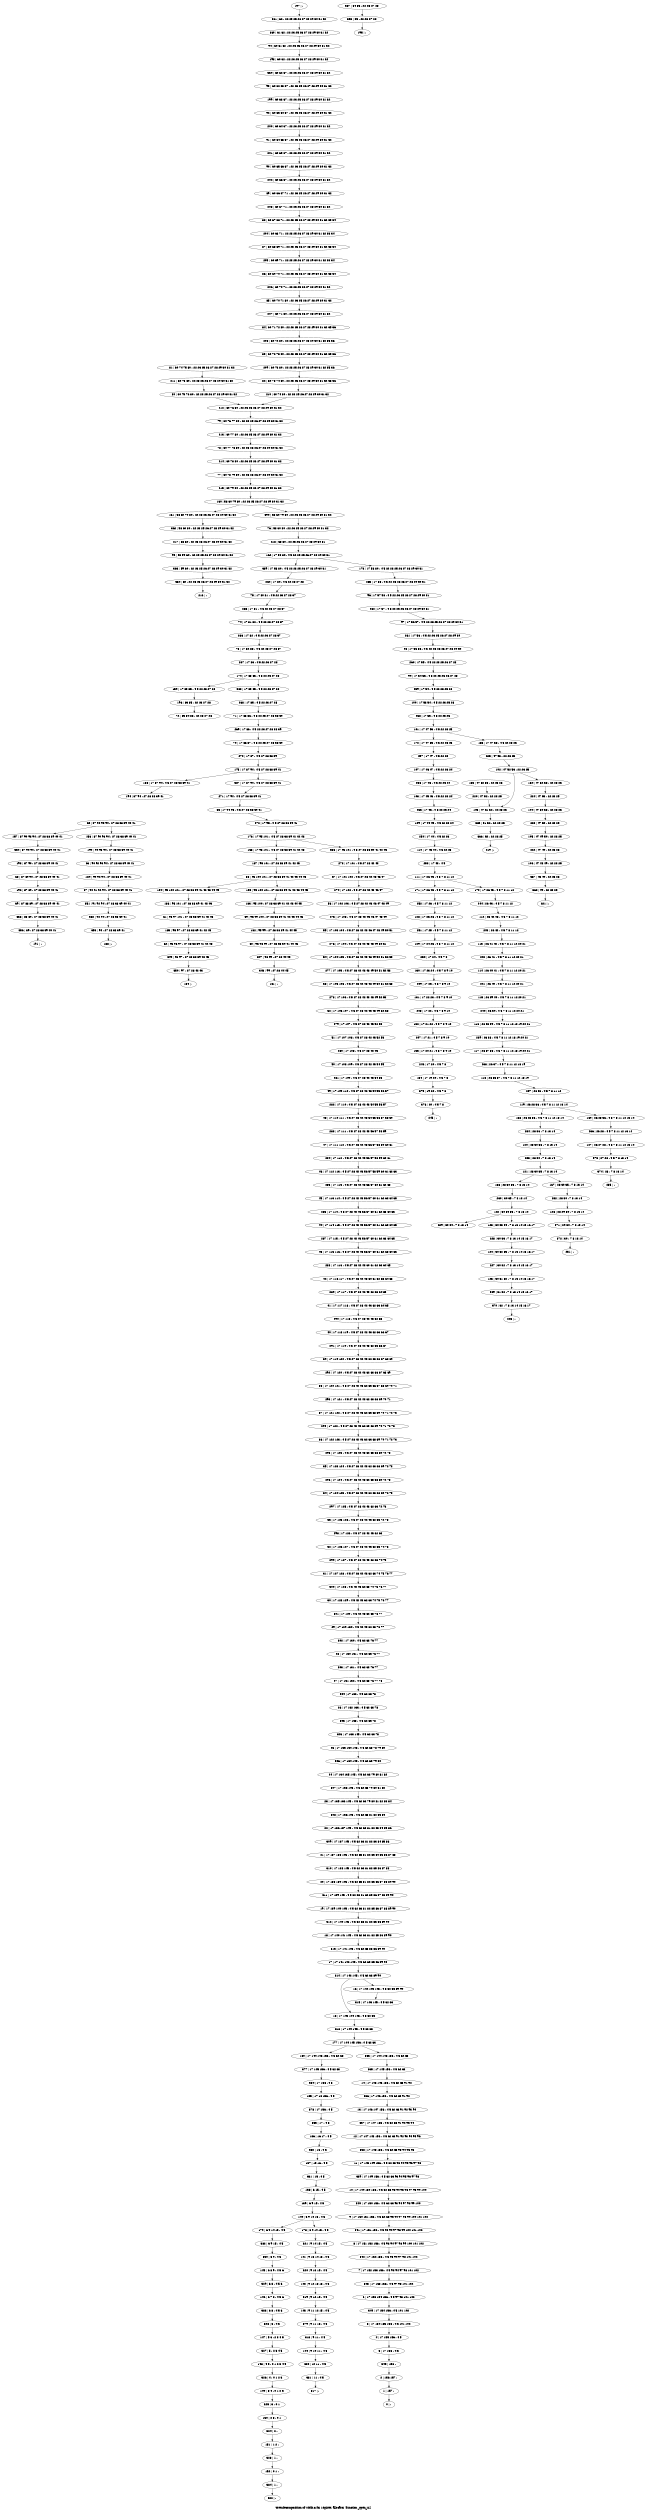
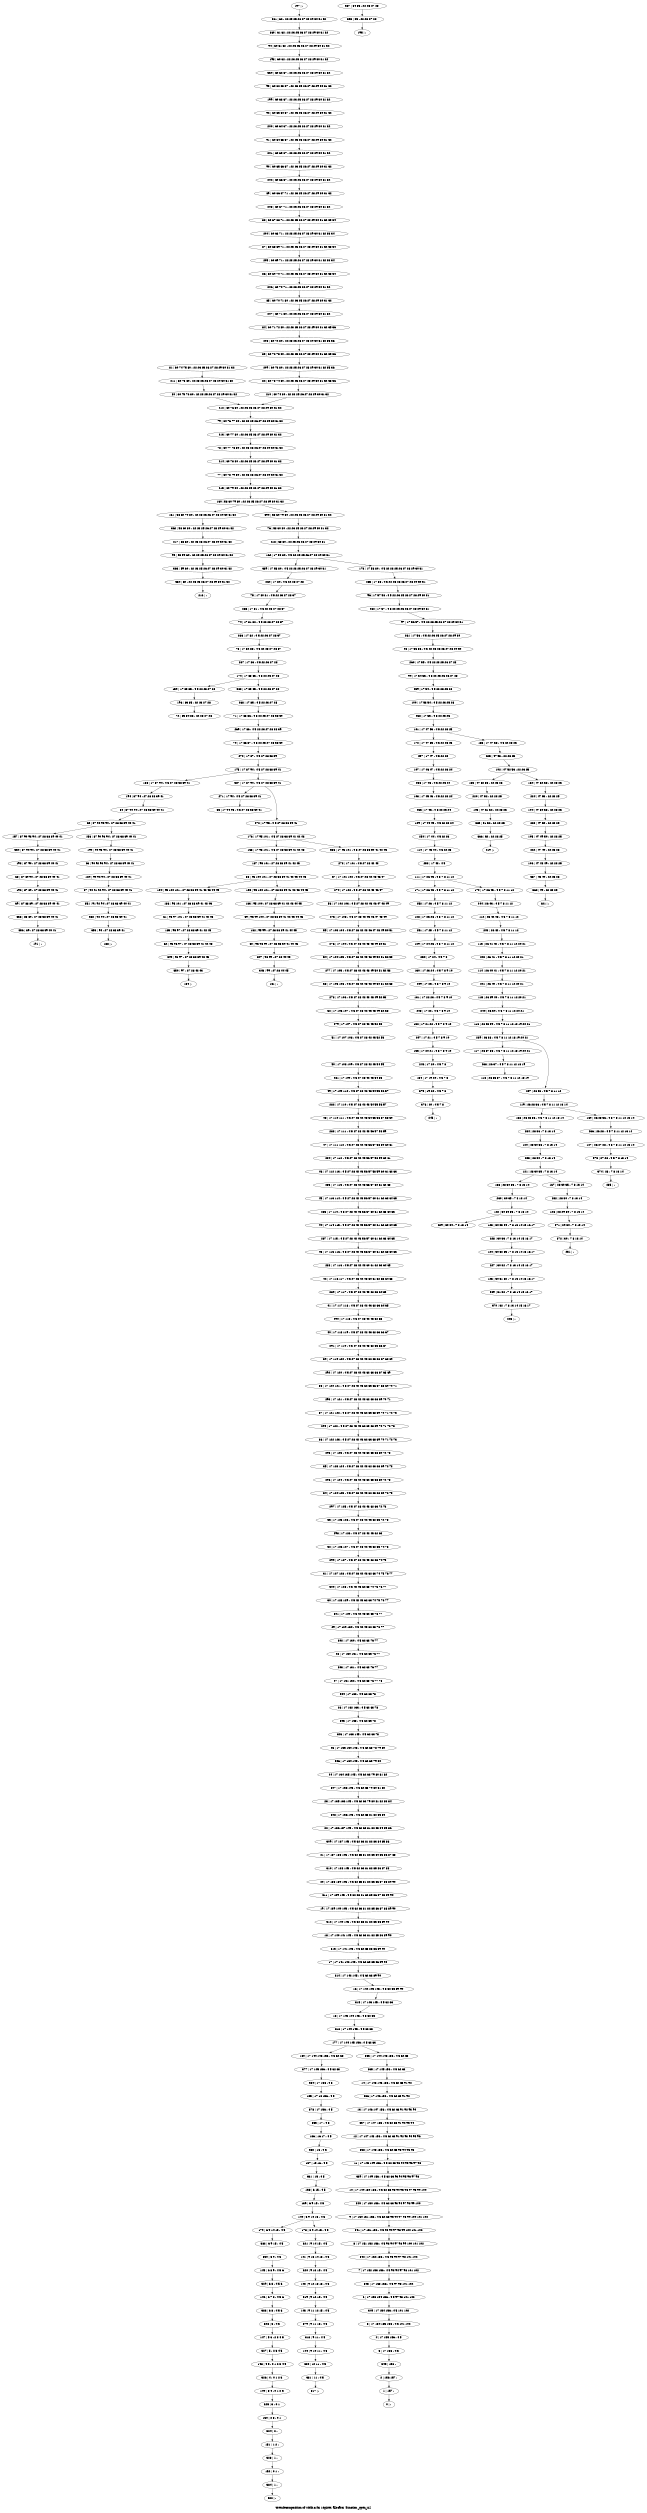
(514, 792) -> (500, 776)
(434, 802) -> none
none -> (142, 810)
(257, 816) -> (275, 800)
(358, 1051) -> none
(524, 1084) -> (547, 1056)
none -> (358, 1191)
(342, 1994) -> (365, 2009)
(272, 2250) -> none
